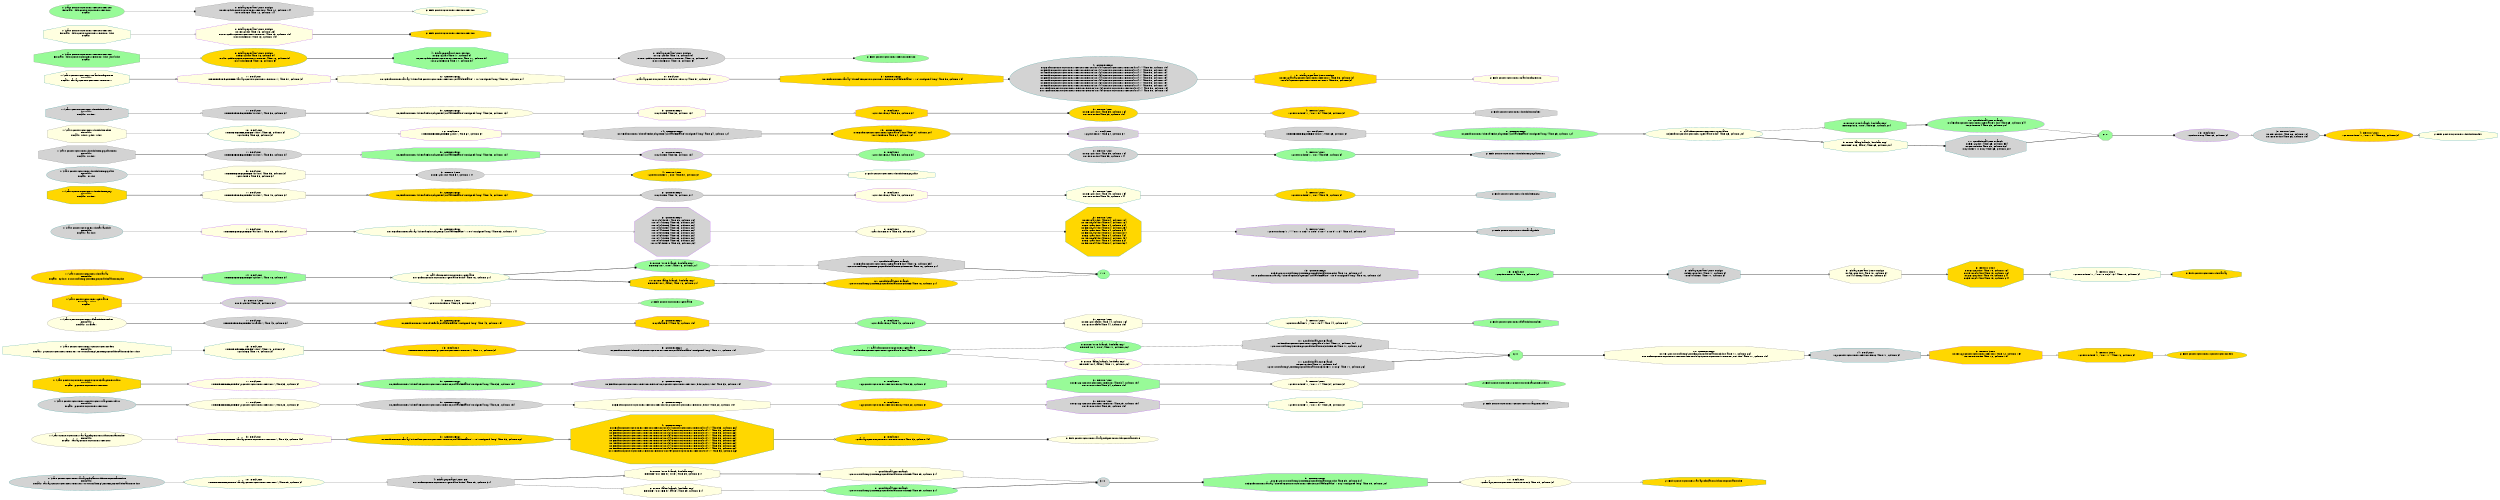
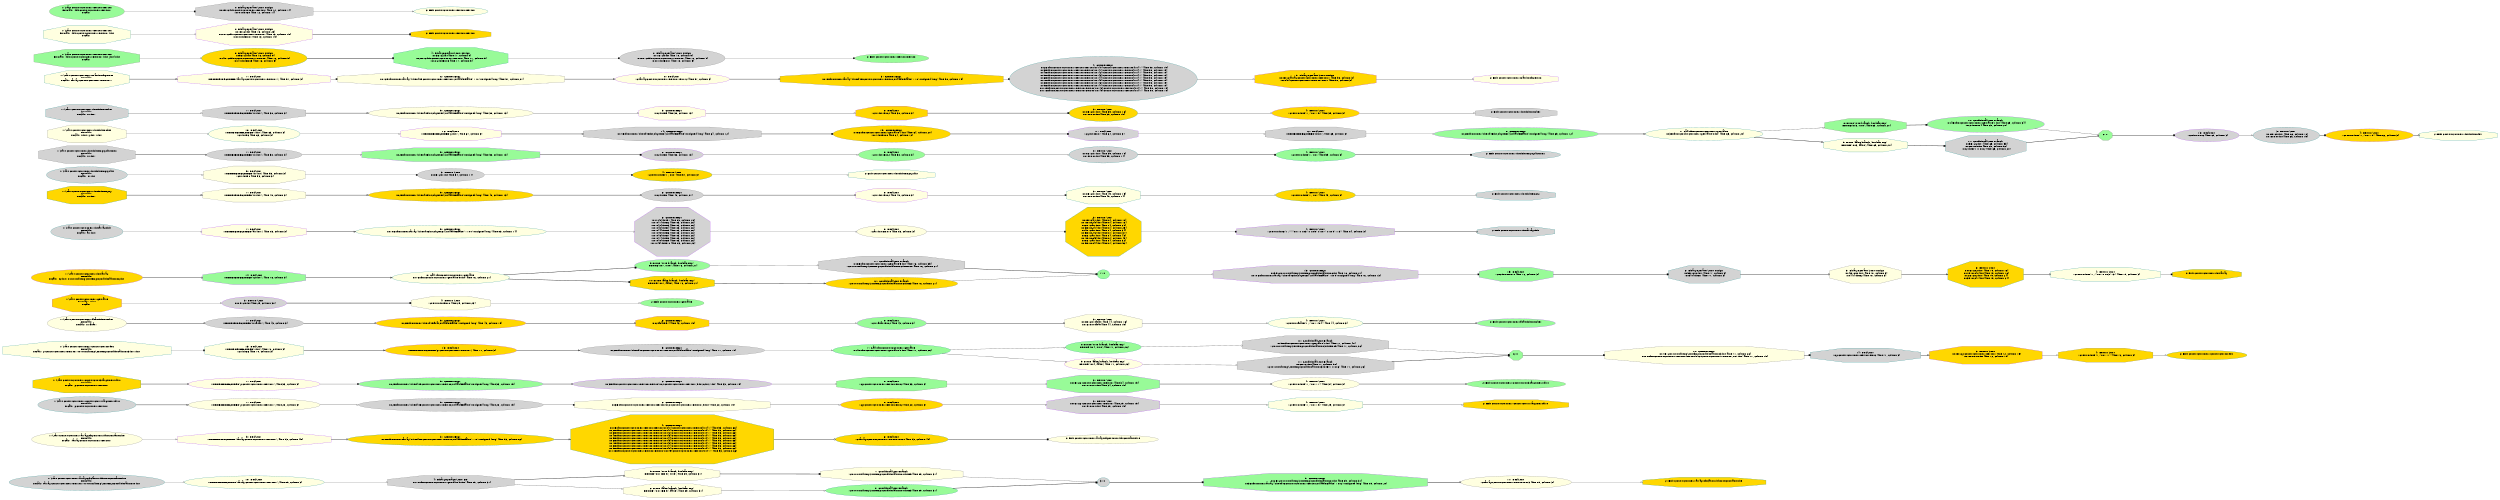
(1516, 323) -> (1516, 323)
(1516, 405) -> (1516, 405)
